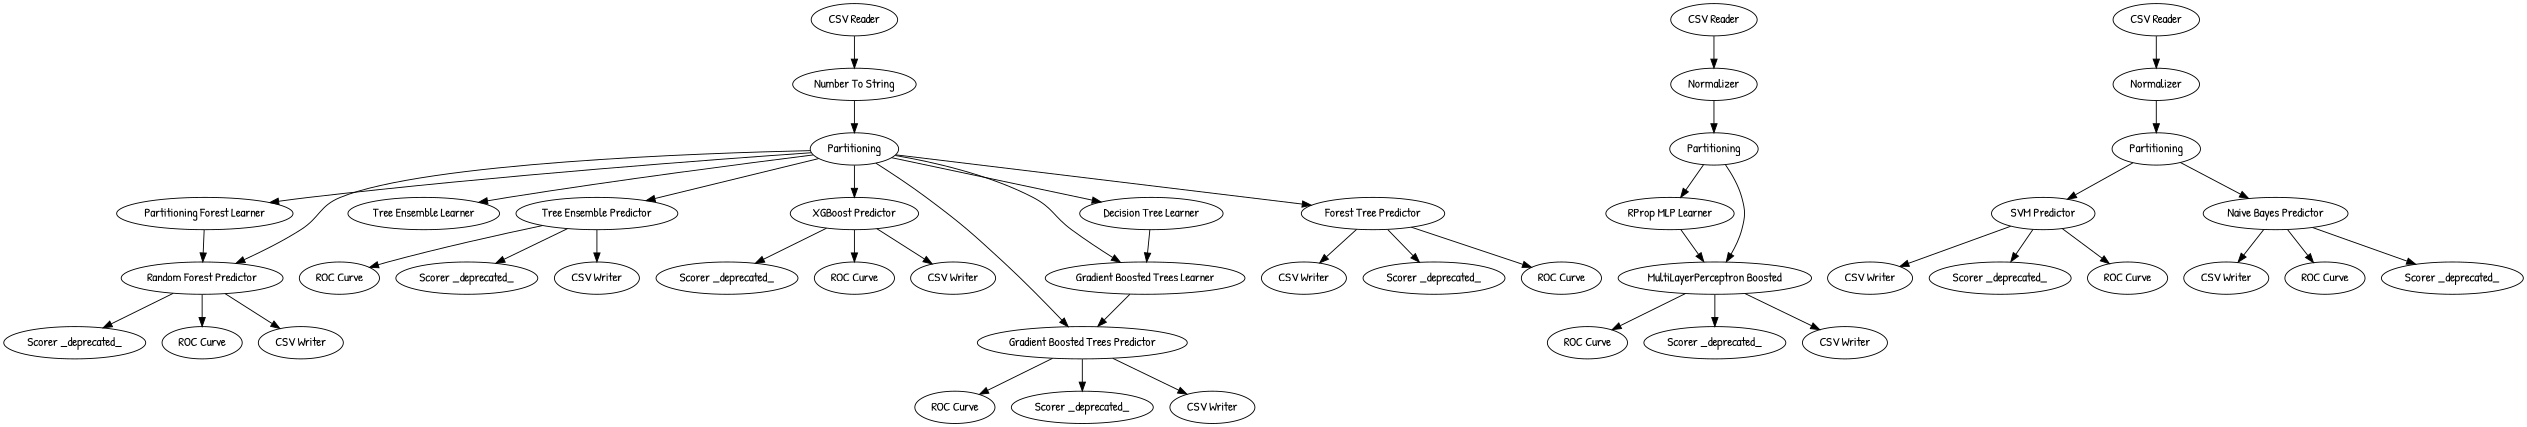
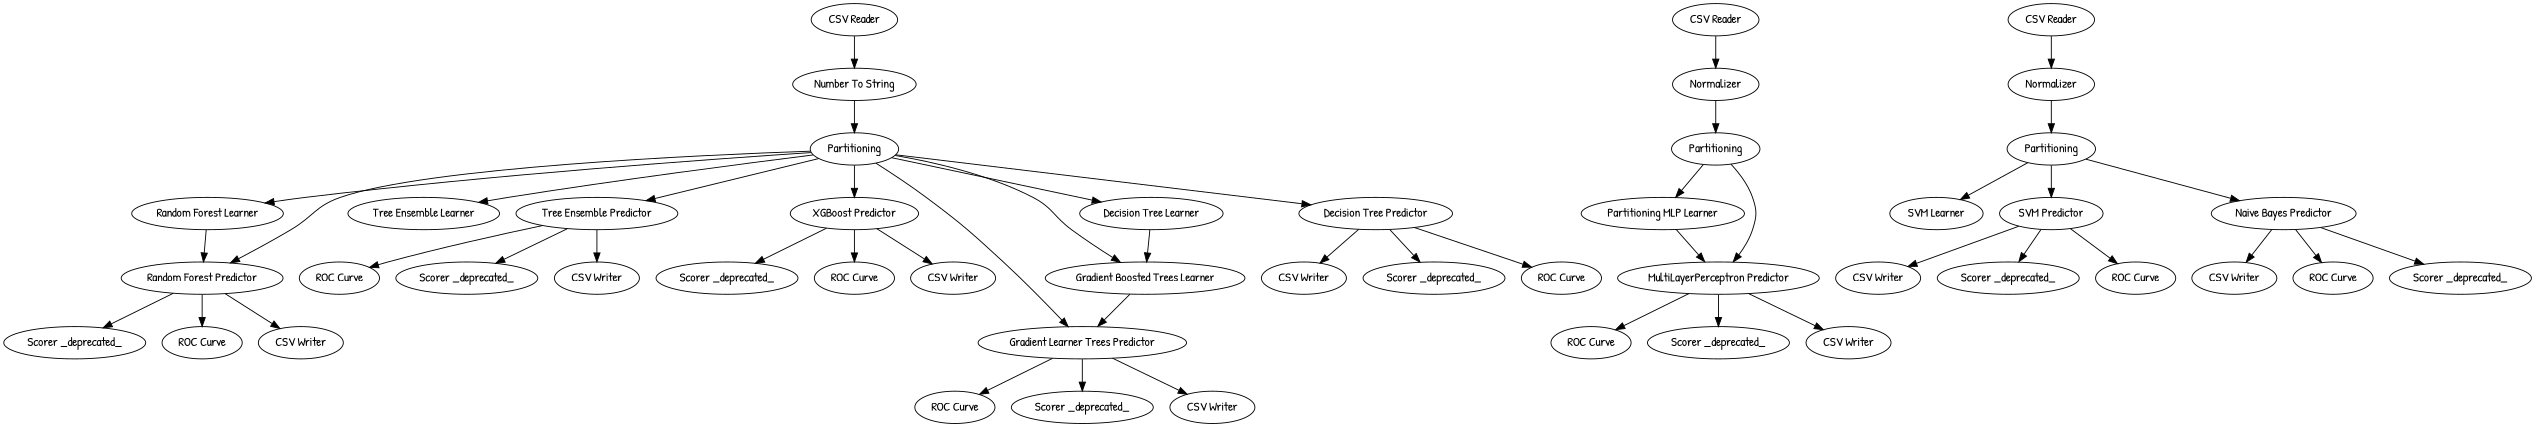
(205, 214) -> (208, 214)
(1373, 214) -> (1376, 214)
(1670, 214) -> (1663, 214)
none -> (1936, 214)
(1715, 278) -> (1718, 278)
(1082, 343) -> (1082, 343)
